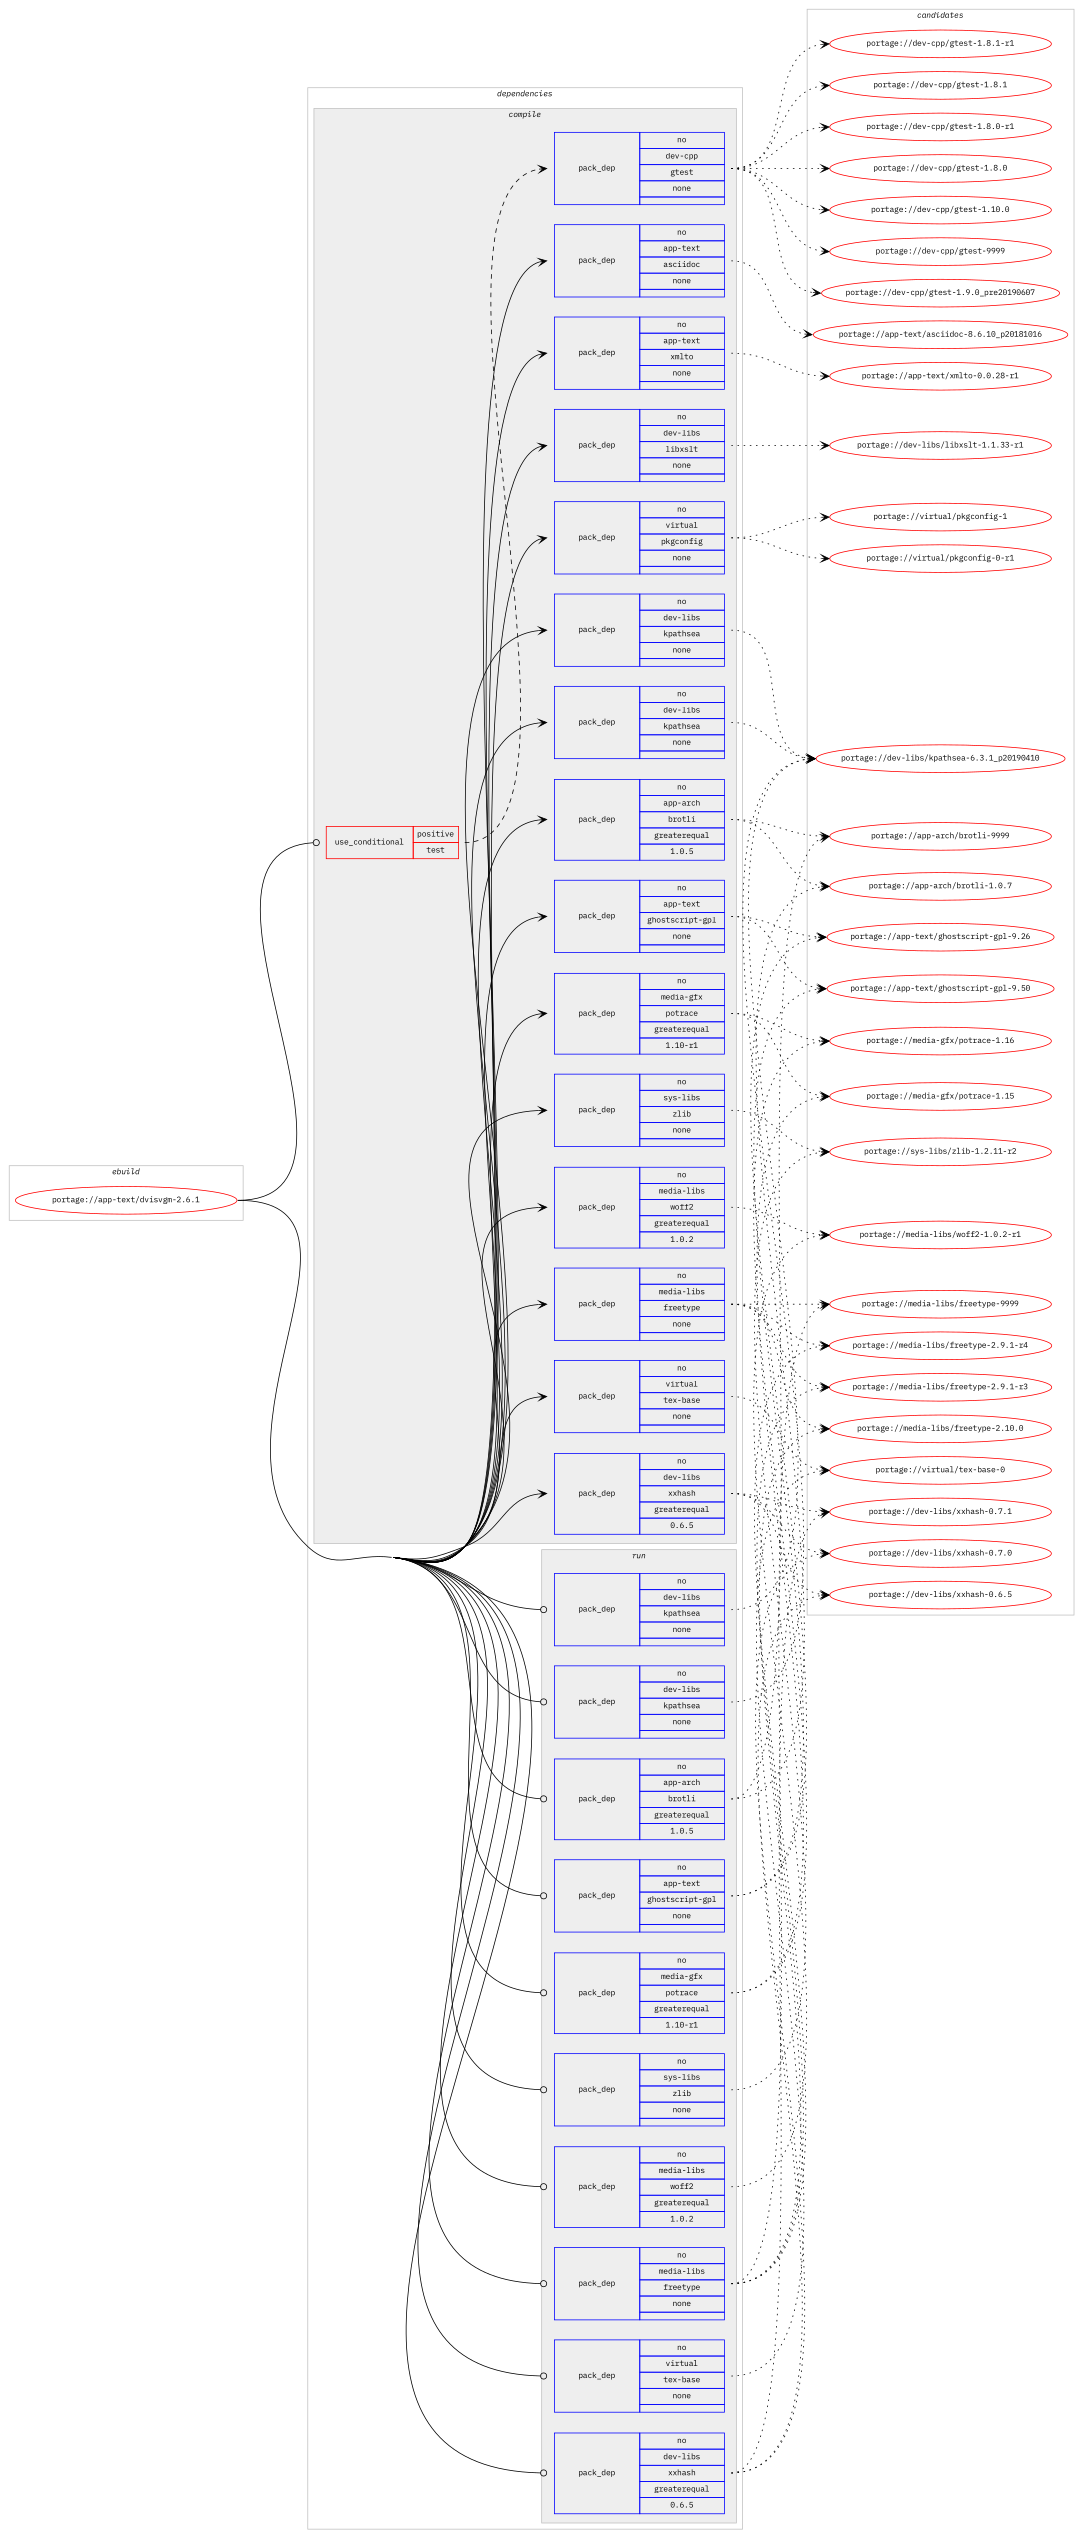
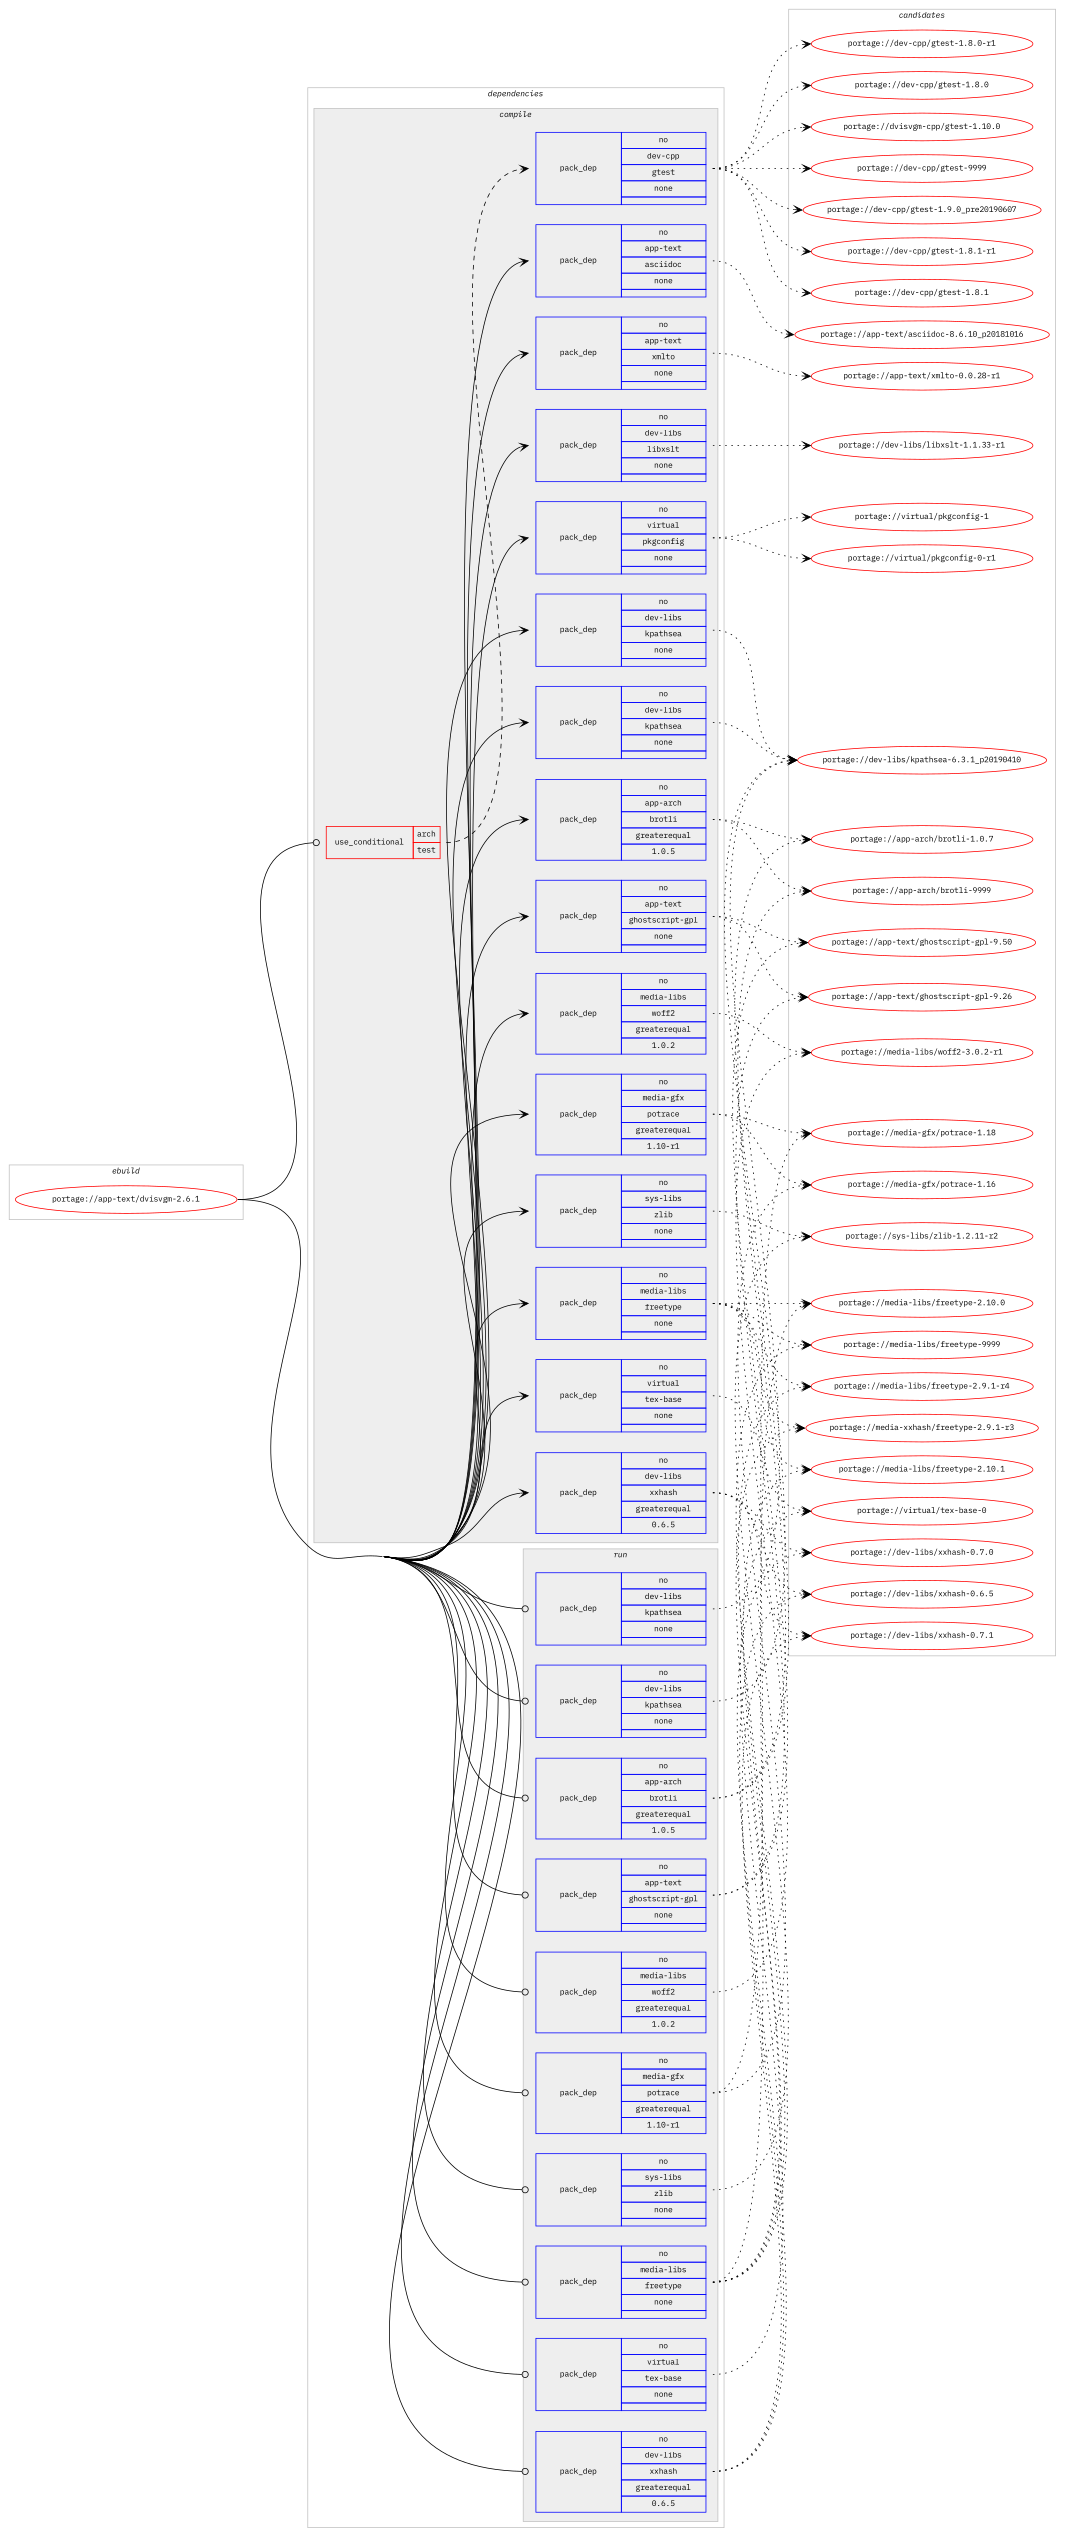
(941, 210) -> (922, 127)
(436, 834) -> (427, 834)
(941, 1096) -> (922, 1133)
(941, 1235) -> (922, 1053)
(941, 1387) -> (922, 1428)
none -> (922, 1470)
